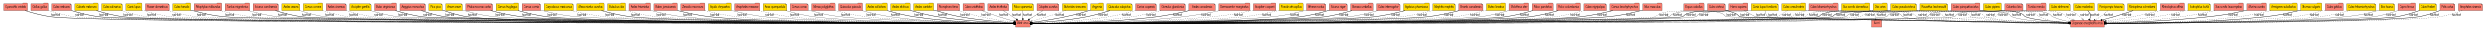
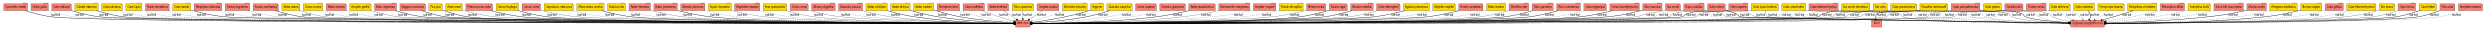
(1202, 7) -> (1202, 7)
none -> (1673, 7)
(1895, 11) -> (1895, 11)
(630, 22) -> (630, 22)
(1462, 22) -> (1462, 22)
(1492, 22) -> (1492, 22)
